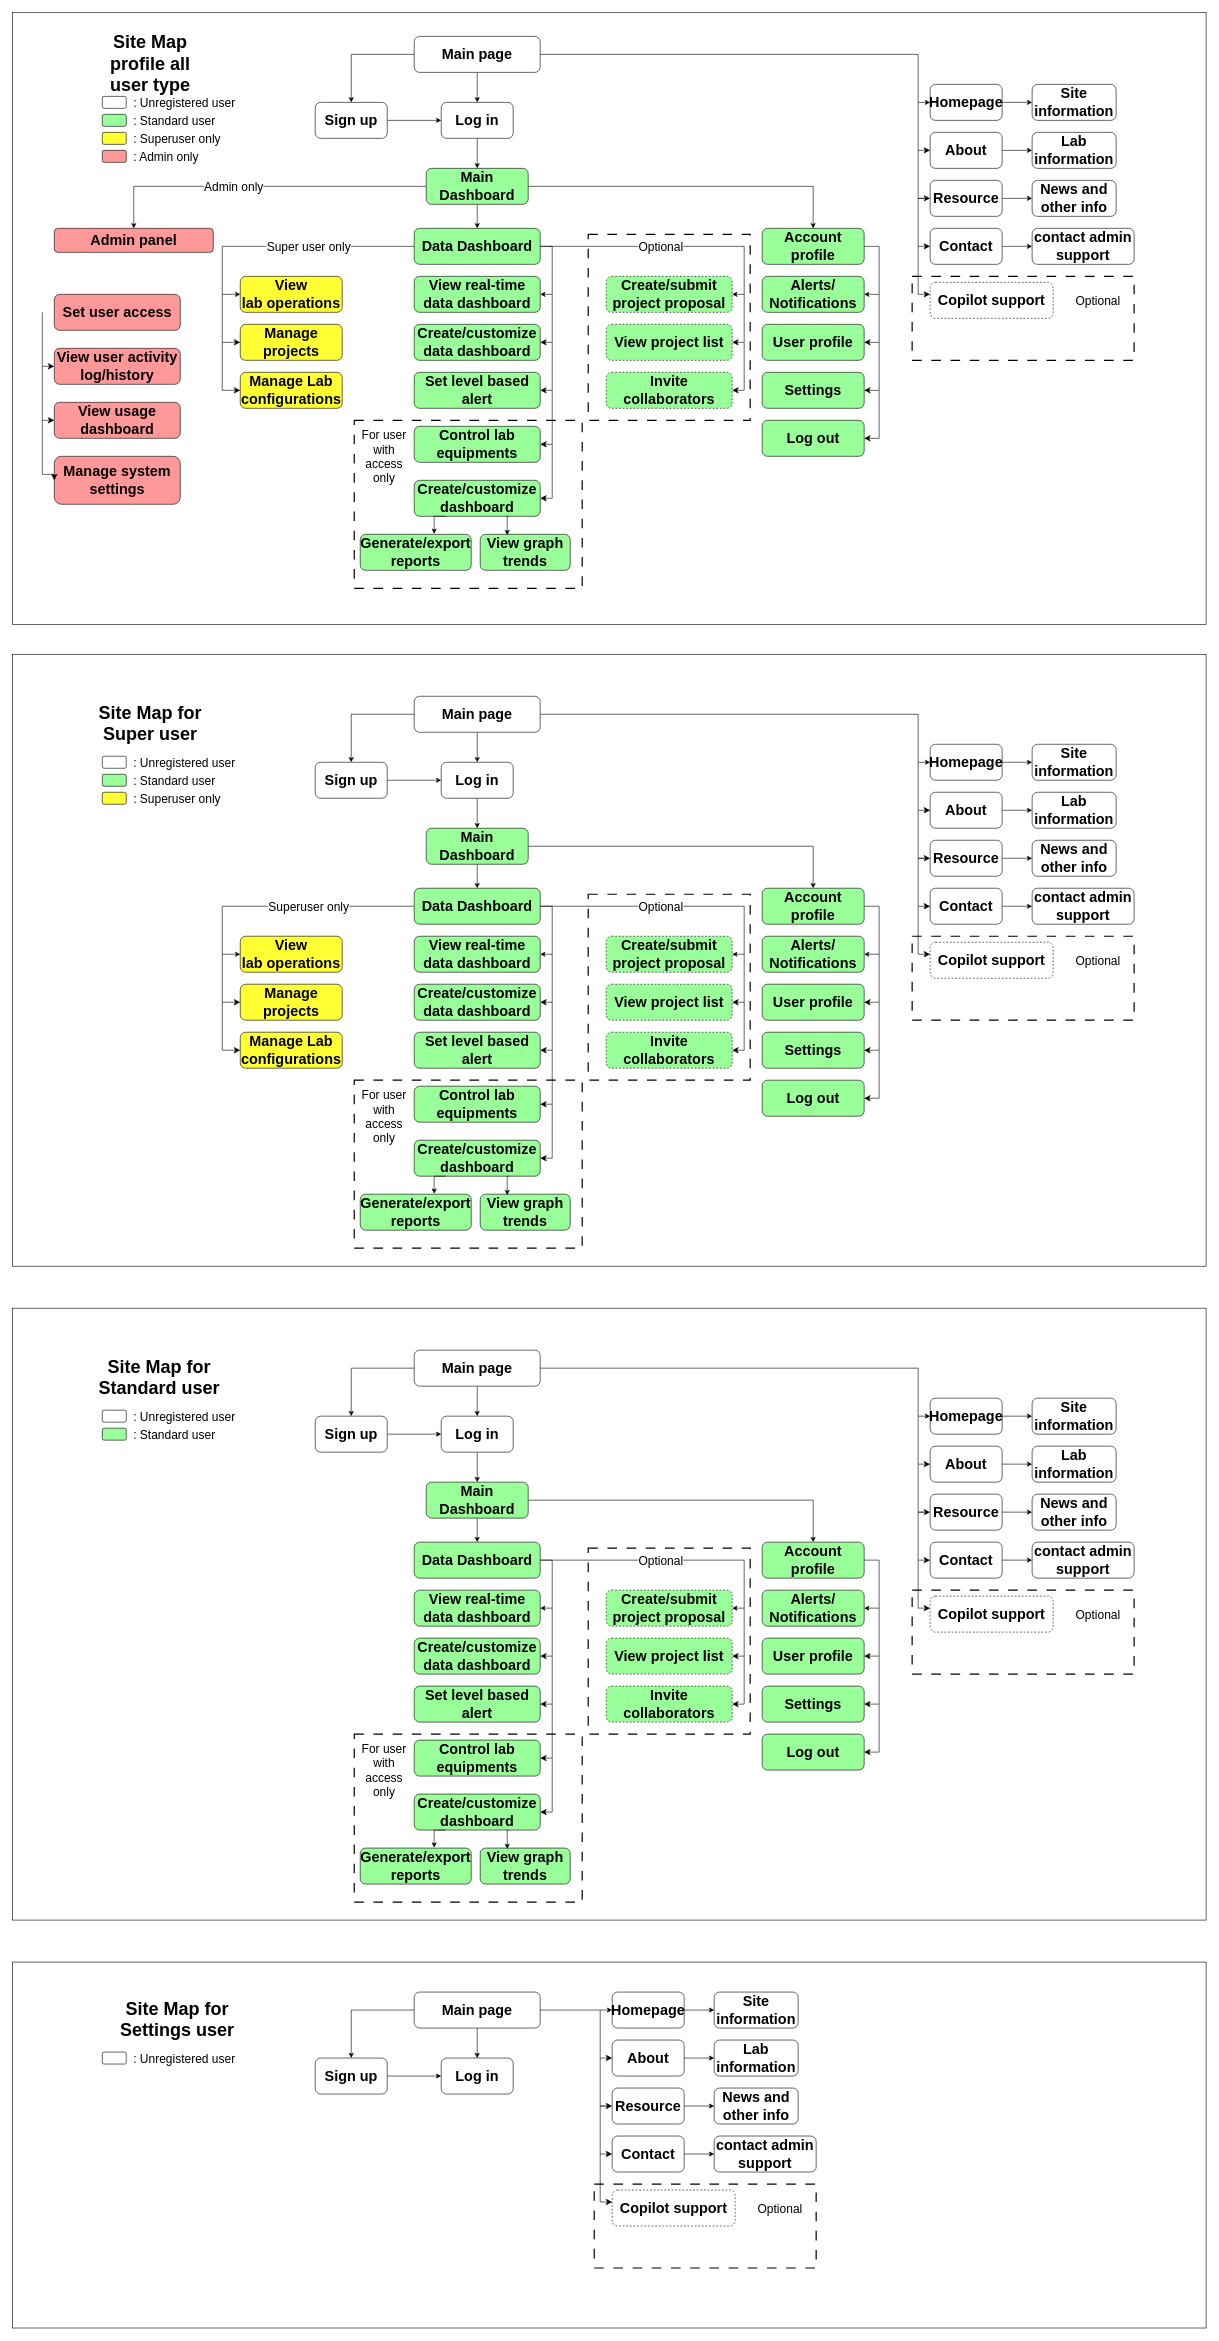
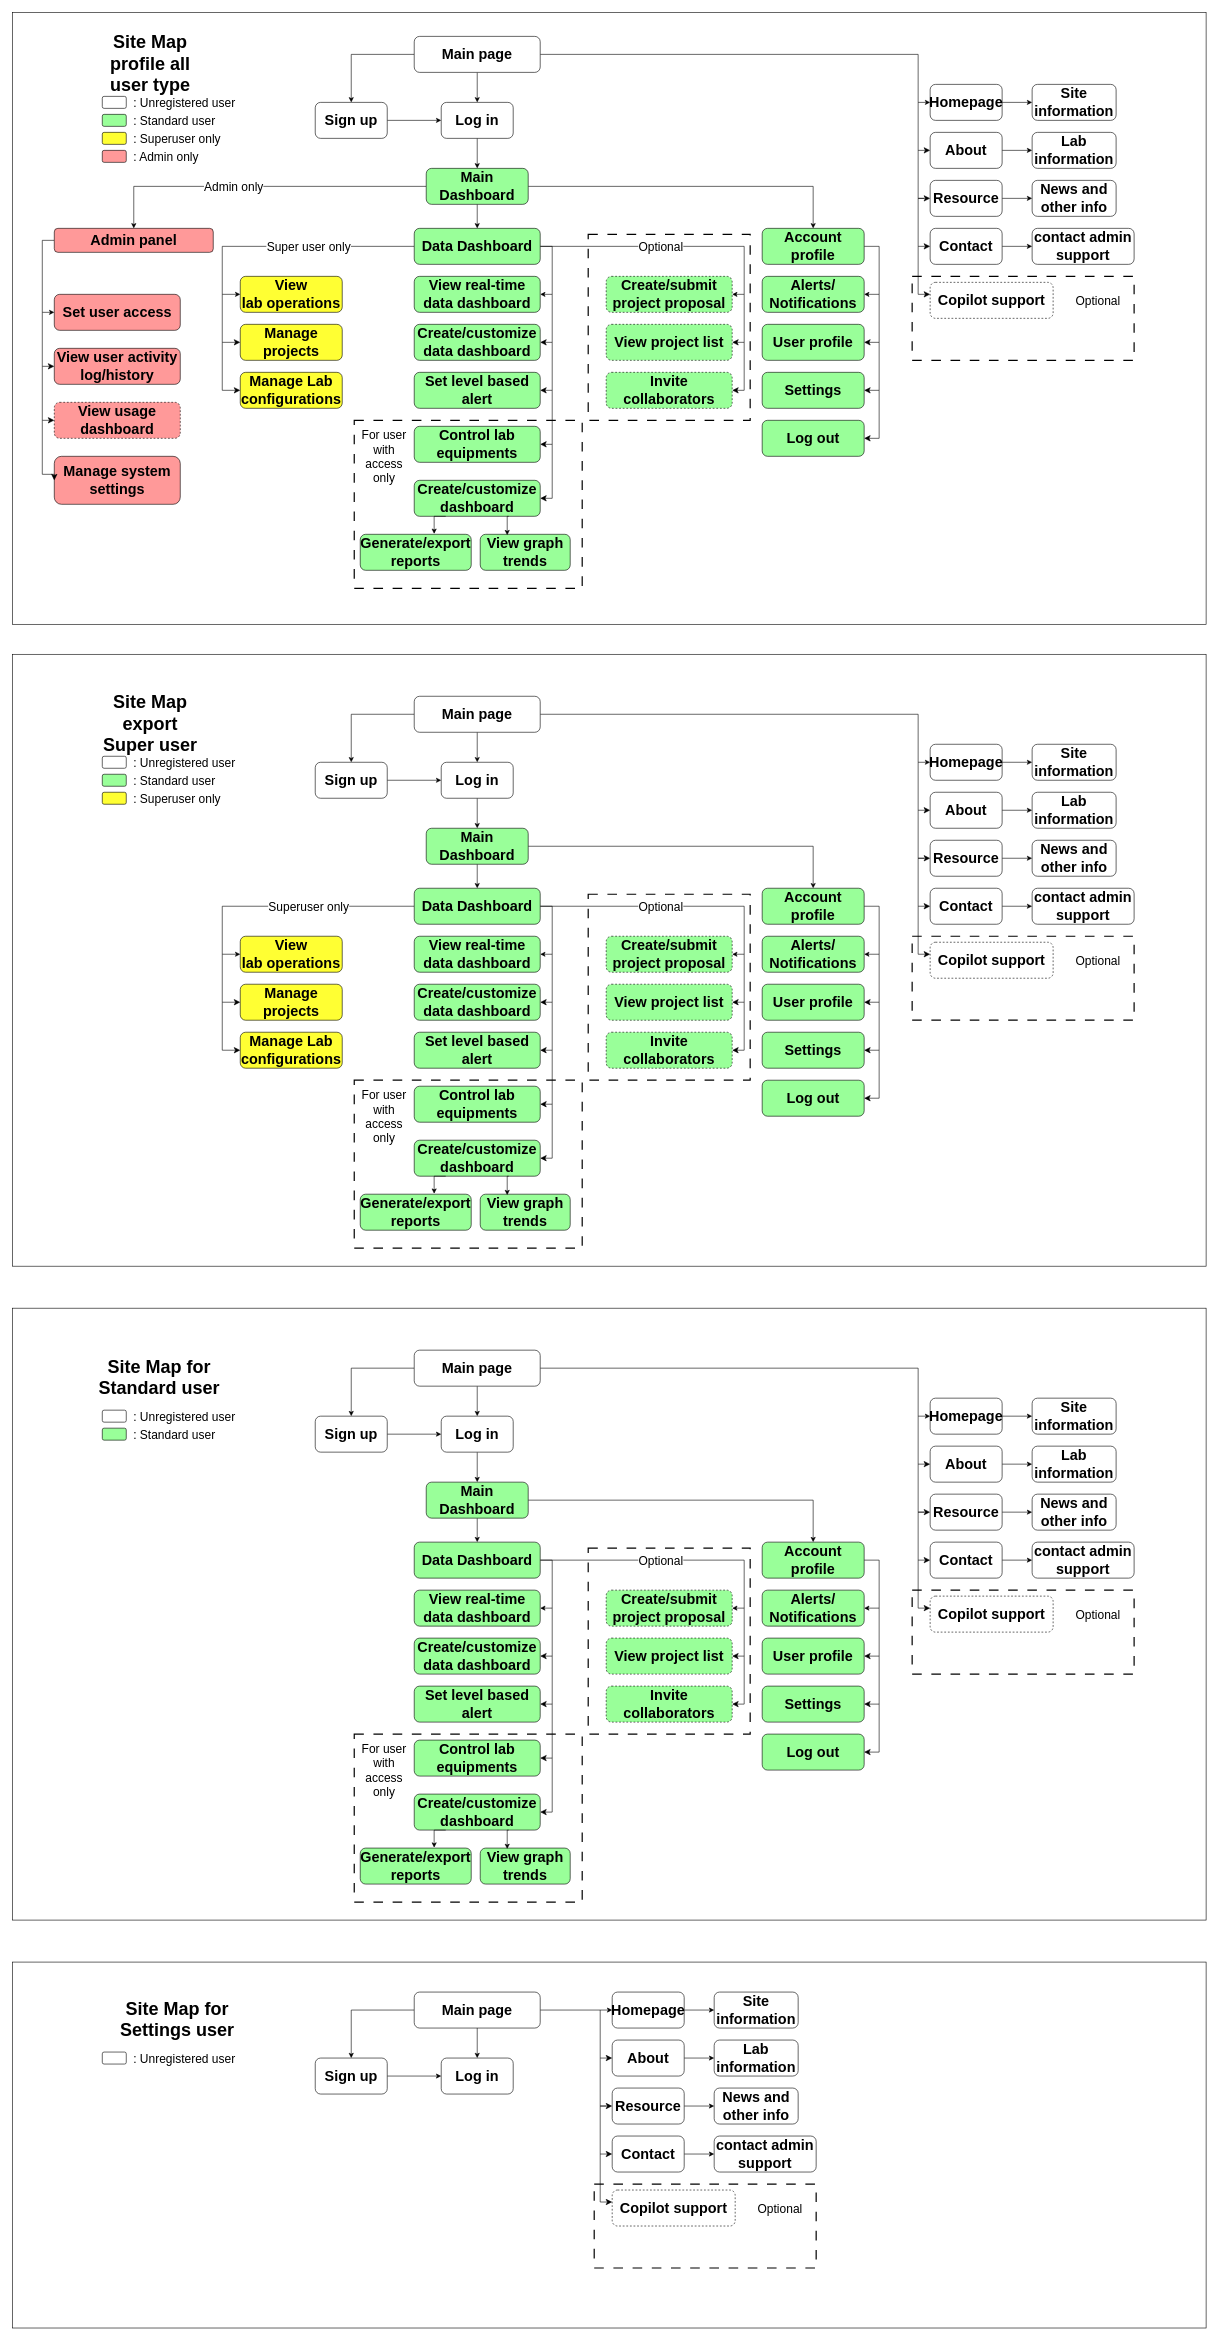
none -> (47, 240)
(117, 420) -> (117, 420)
(150, 723) -> (150, 723)
